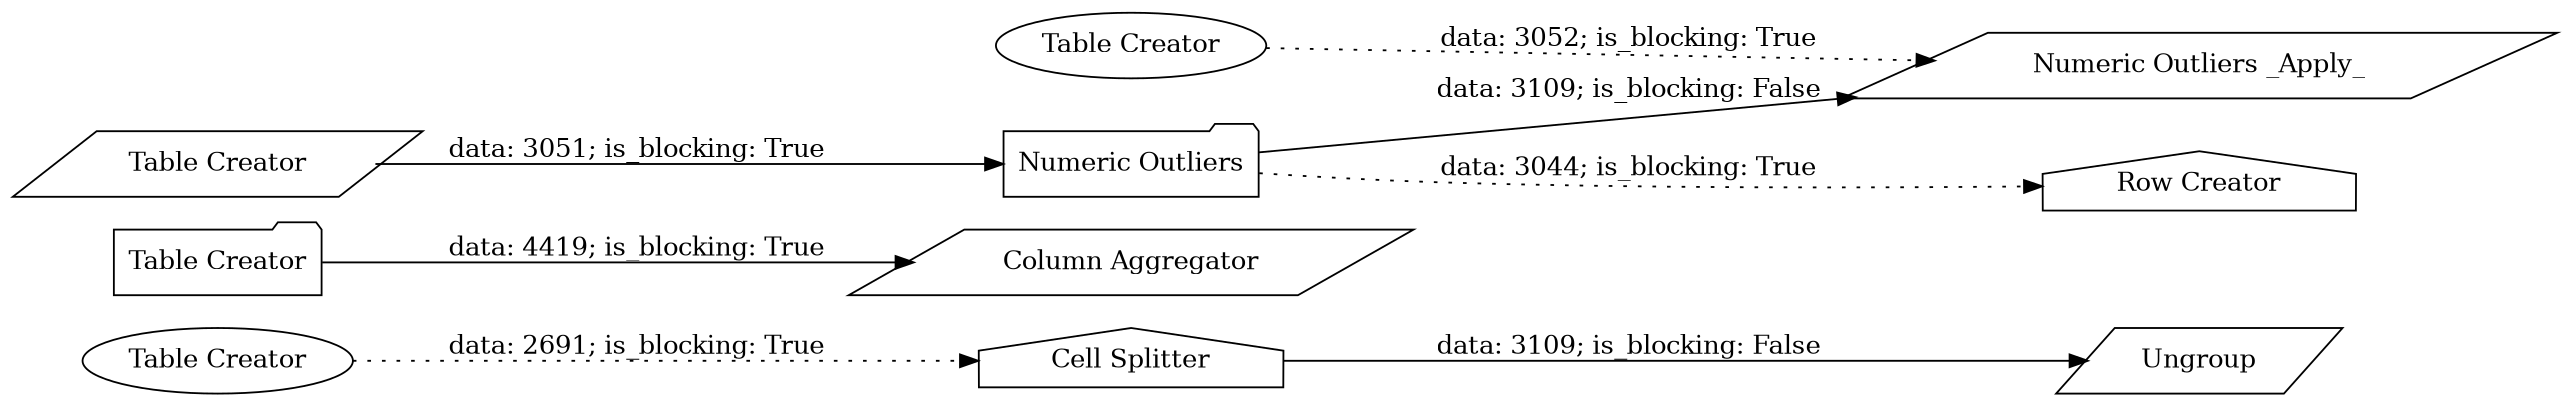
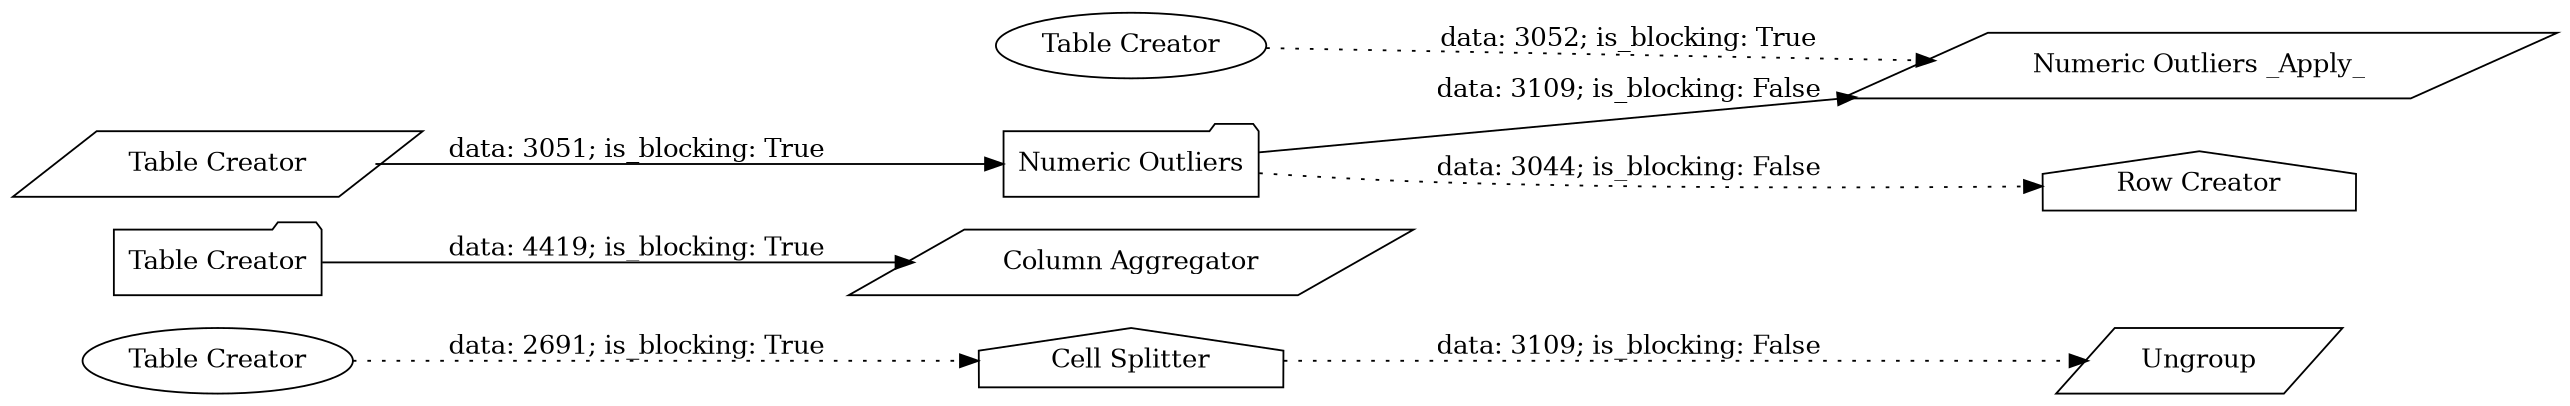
(1629, 169) -> (1629, 169)
(1677, 361) -> (1677, 361)
